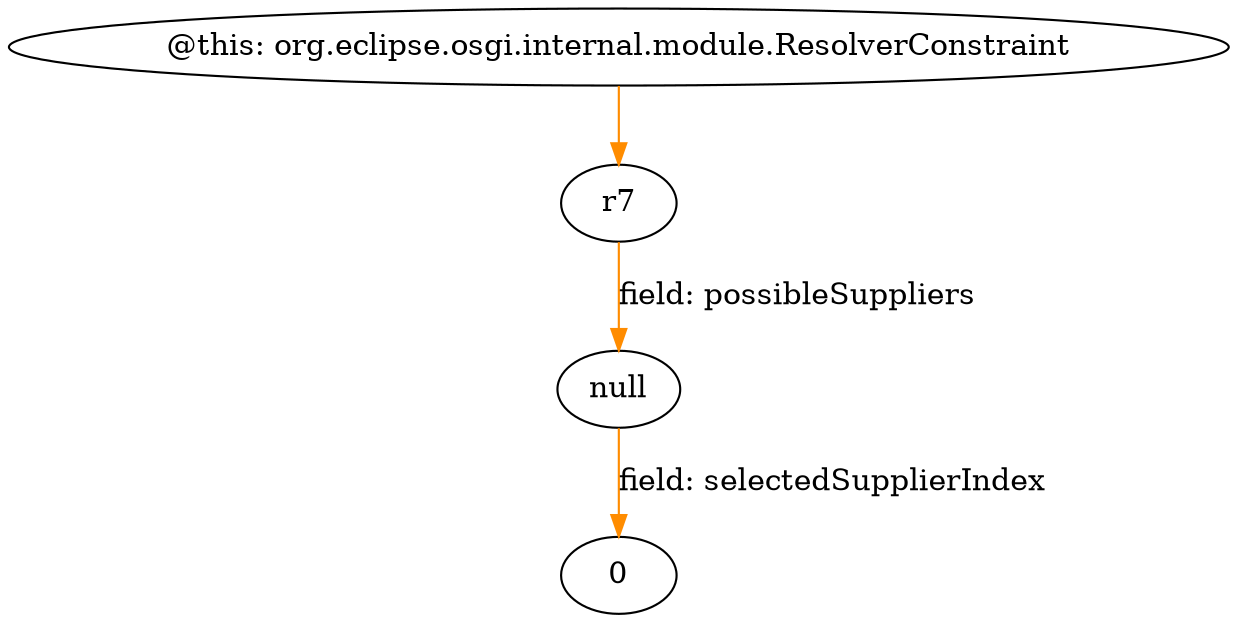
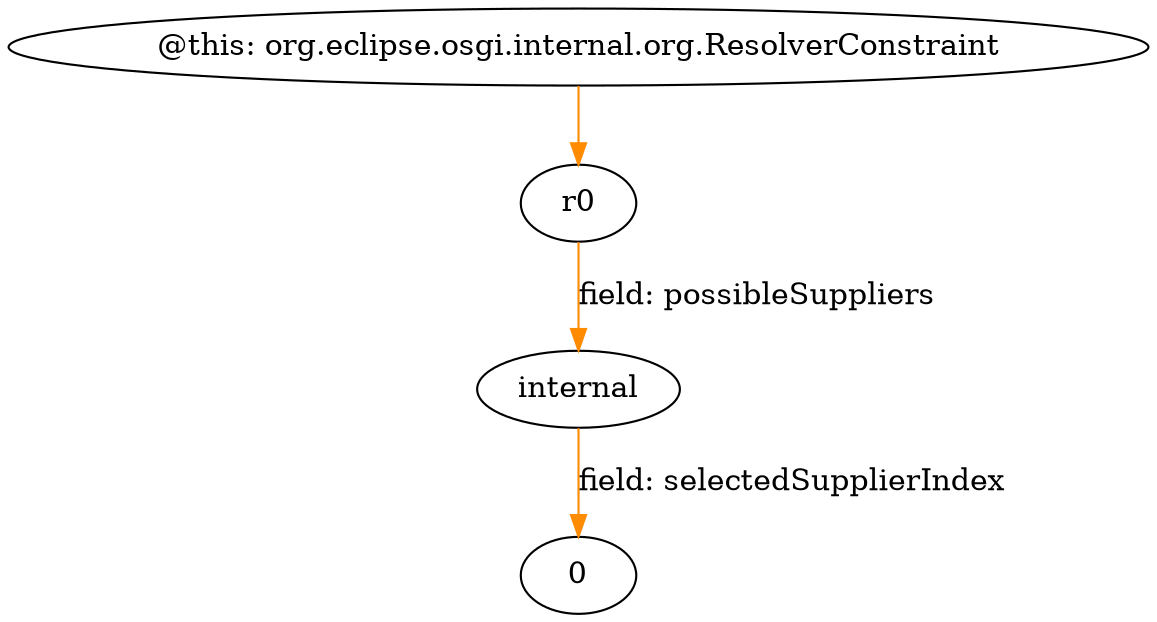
(619, 47) -> (579, 47)
(619, 203) -> (579, 203)
(619, 389) -> (579, 389)
